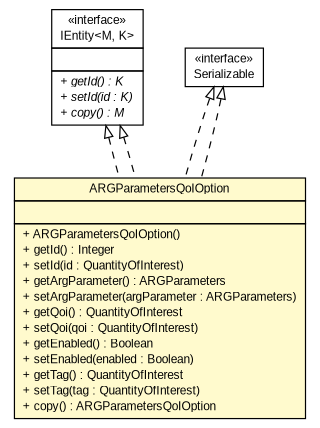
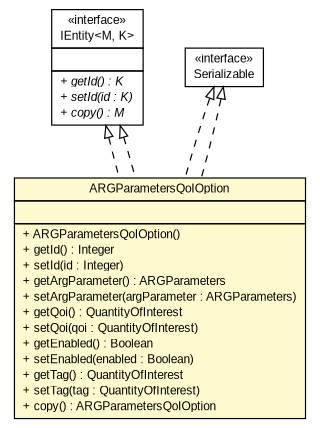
(103, 266) -> (73, 266)
